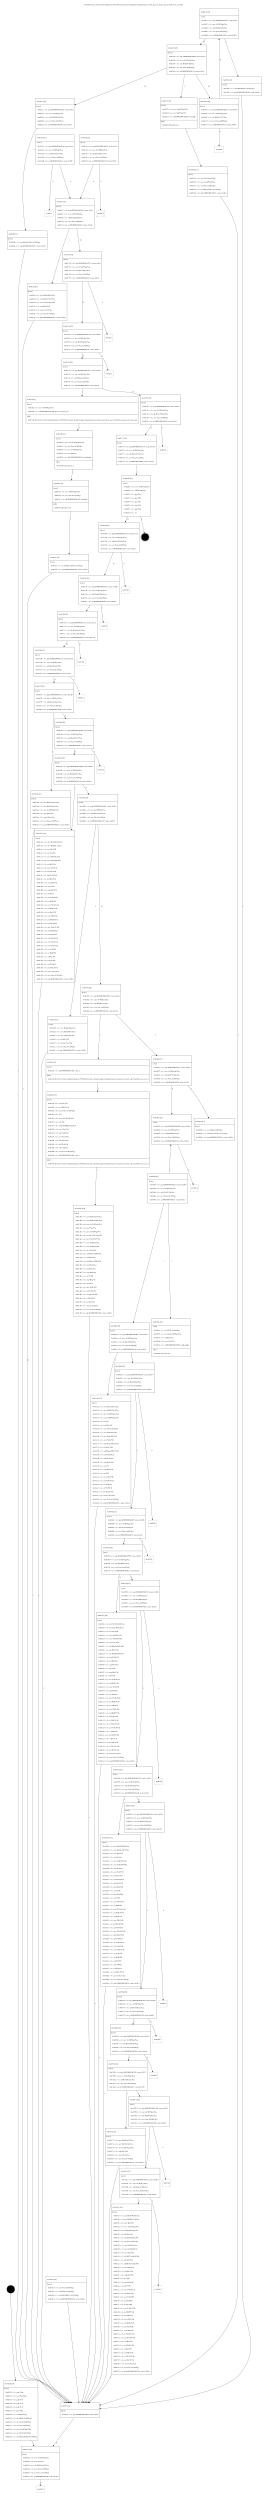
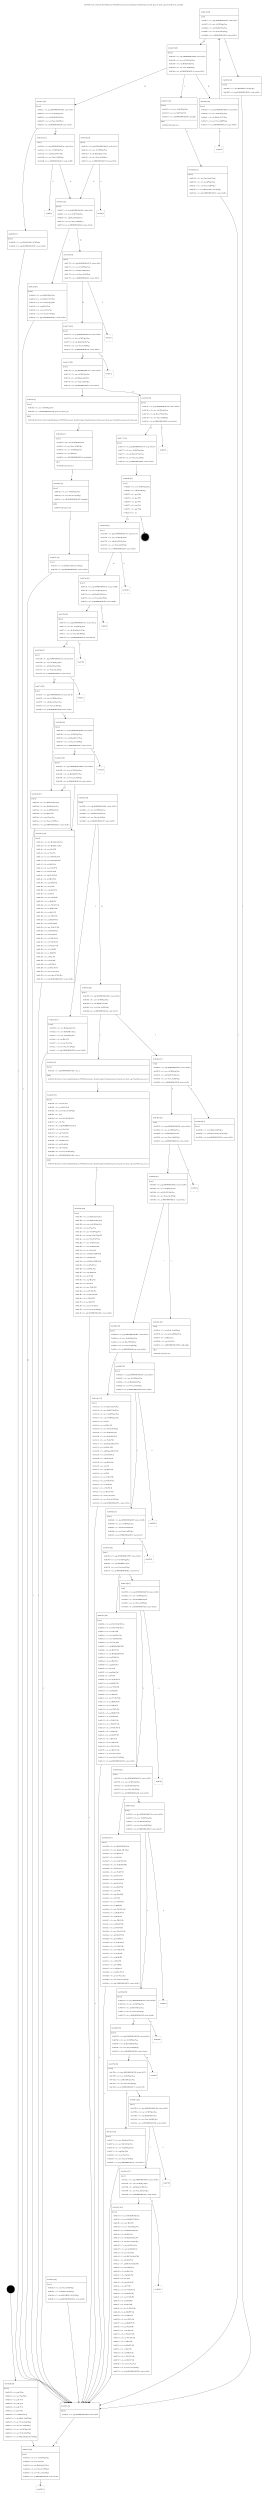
none -> (55, 131)
(86, 789) -> (64, 787)
(170, 1159) -> (169, 1158)
